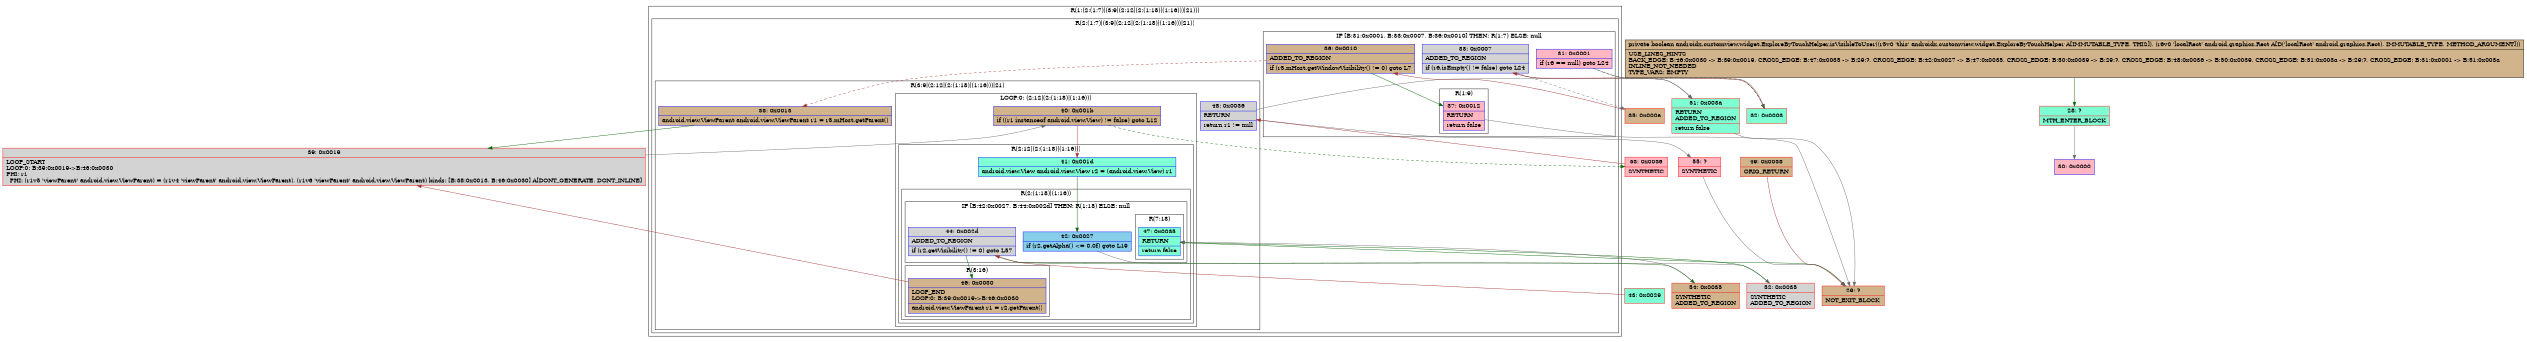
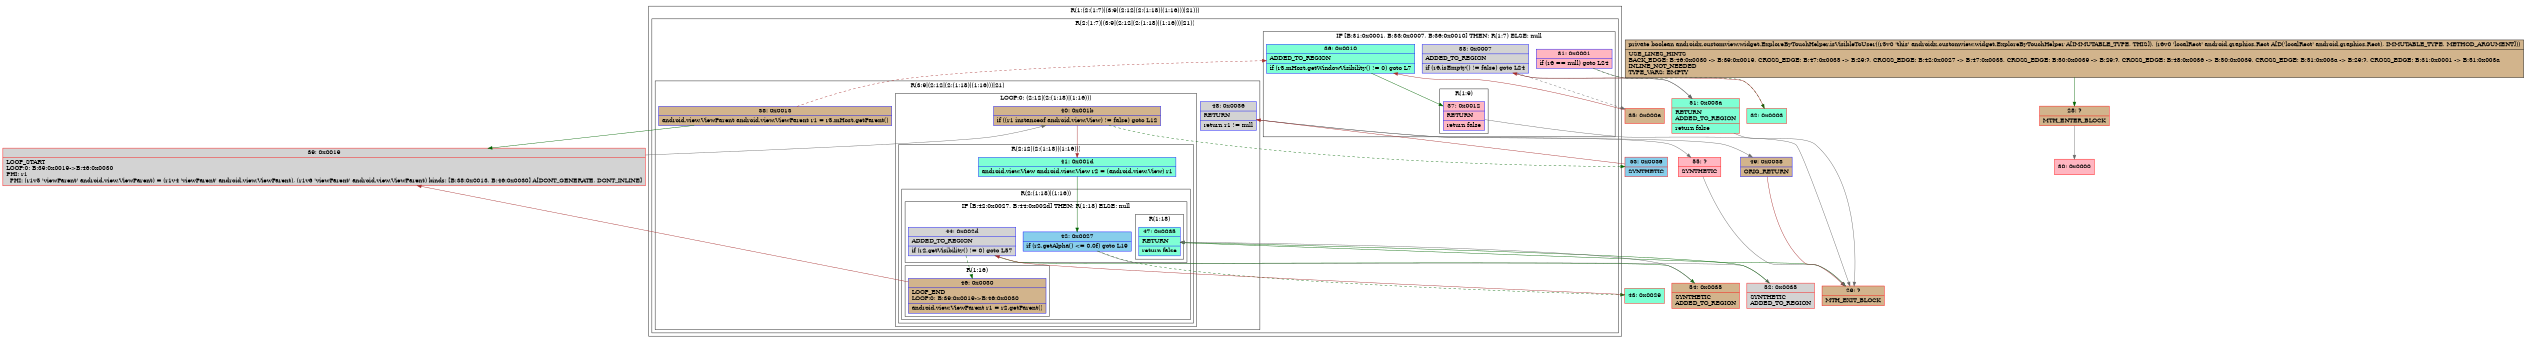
(1341, 59) -> (1341, 59)
(1035, 69) -> (1028, 69)
(1515, 79) -> (1503, 138)
(2074, 116) -> (2074, 116)
(1646, 167) -> (1646, 167)
(1766, 167) -> (1766, 167)
(2074, 167) -> (2074, 167)
(1160, 219) -> (1160, 219)
(970, 268) -> (970, 268)
(977, 270) -> (977, 270)
none -> (1358, 284)
(1853, 301) -> (1853, 301)
